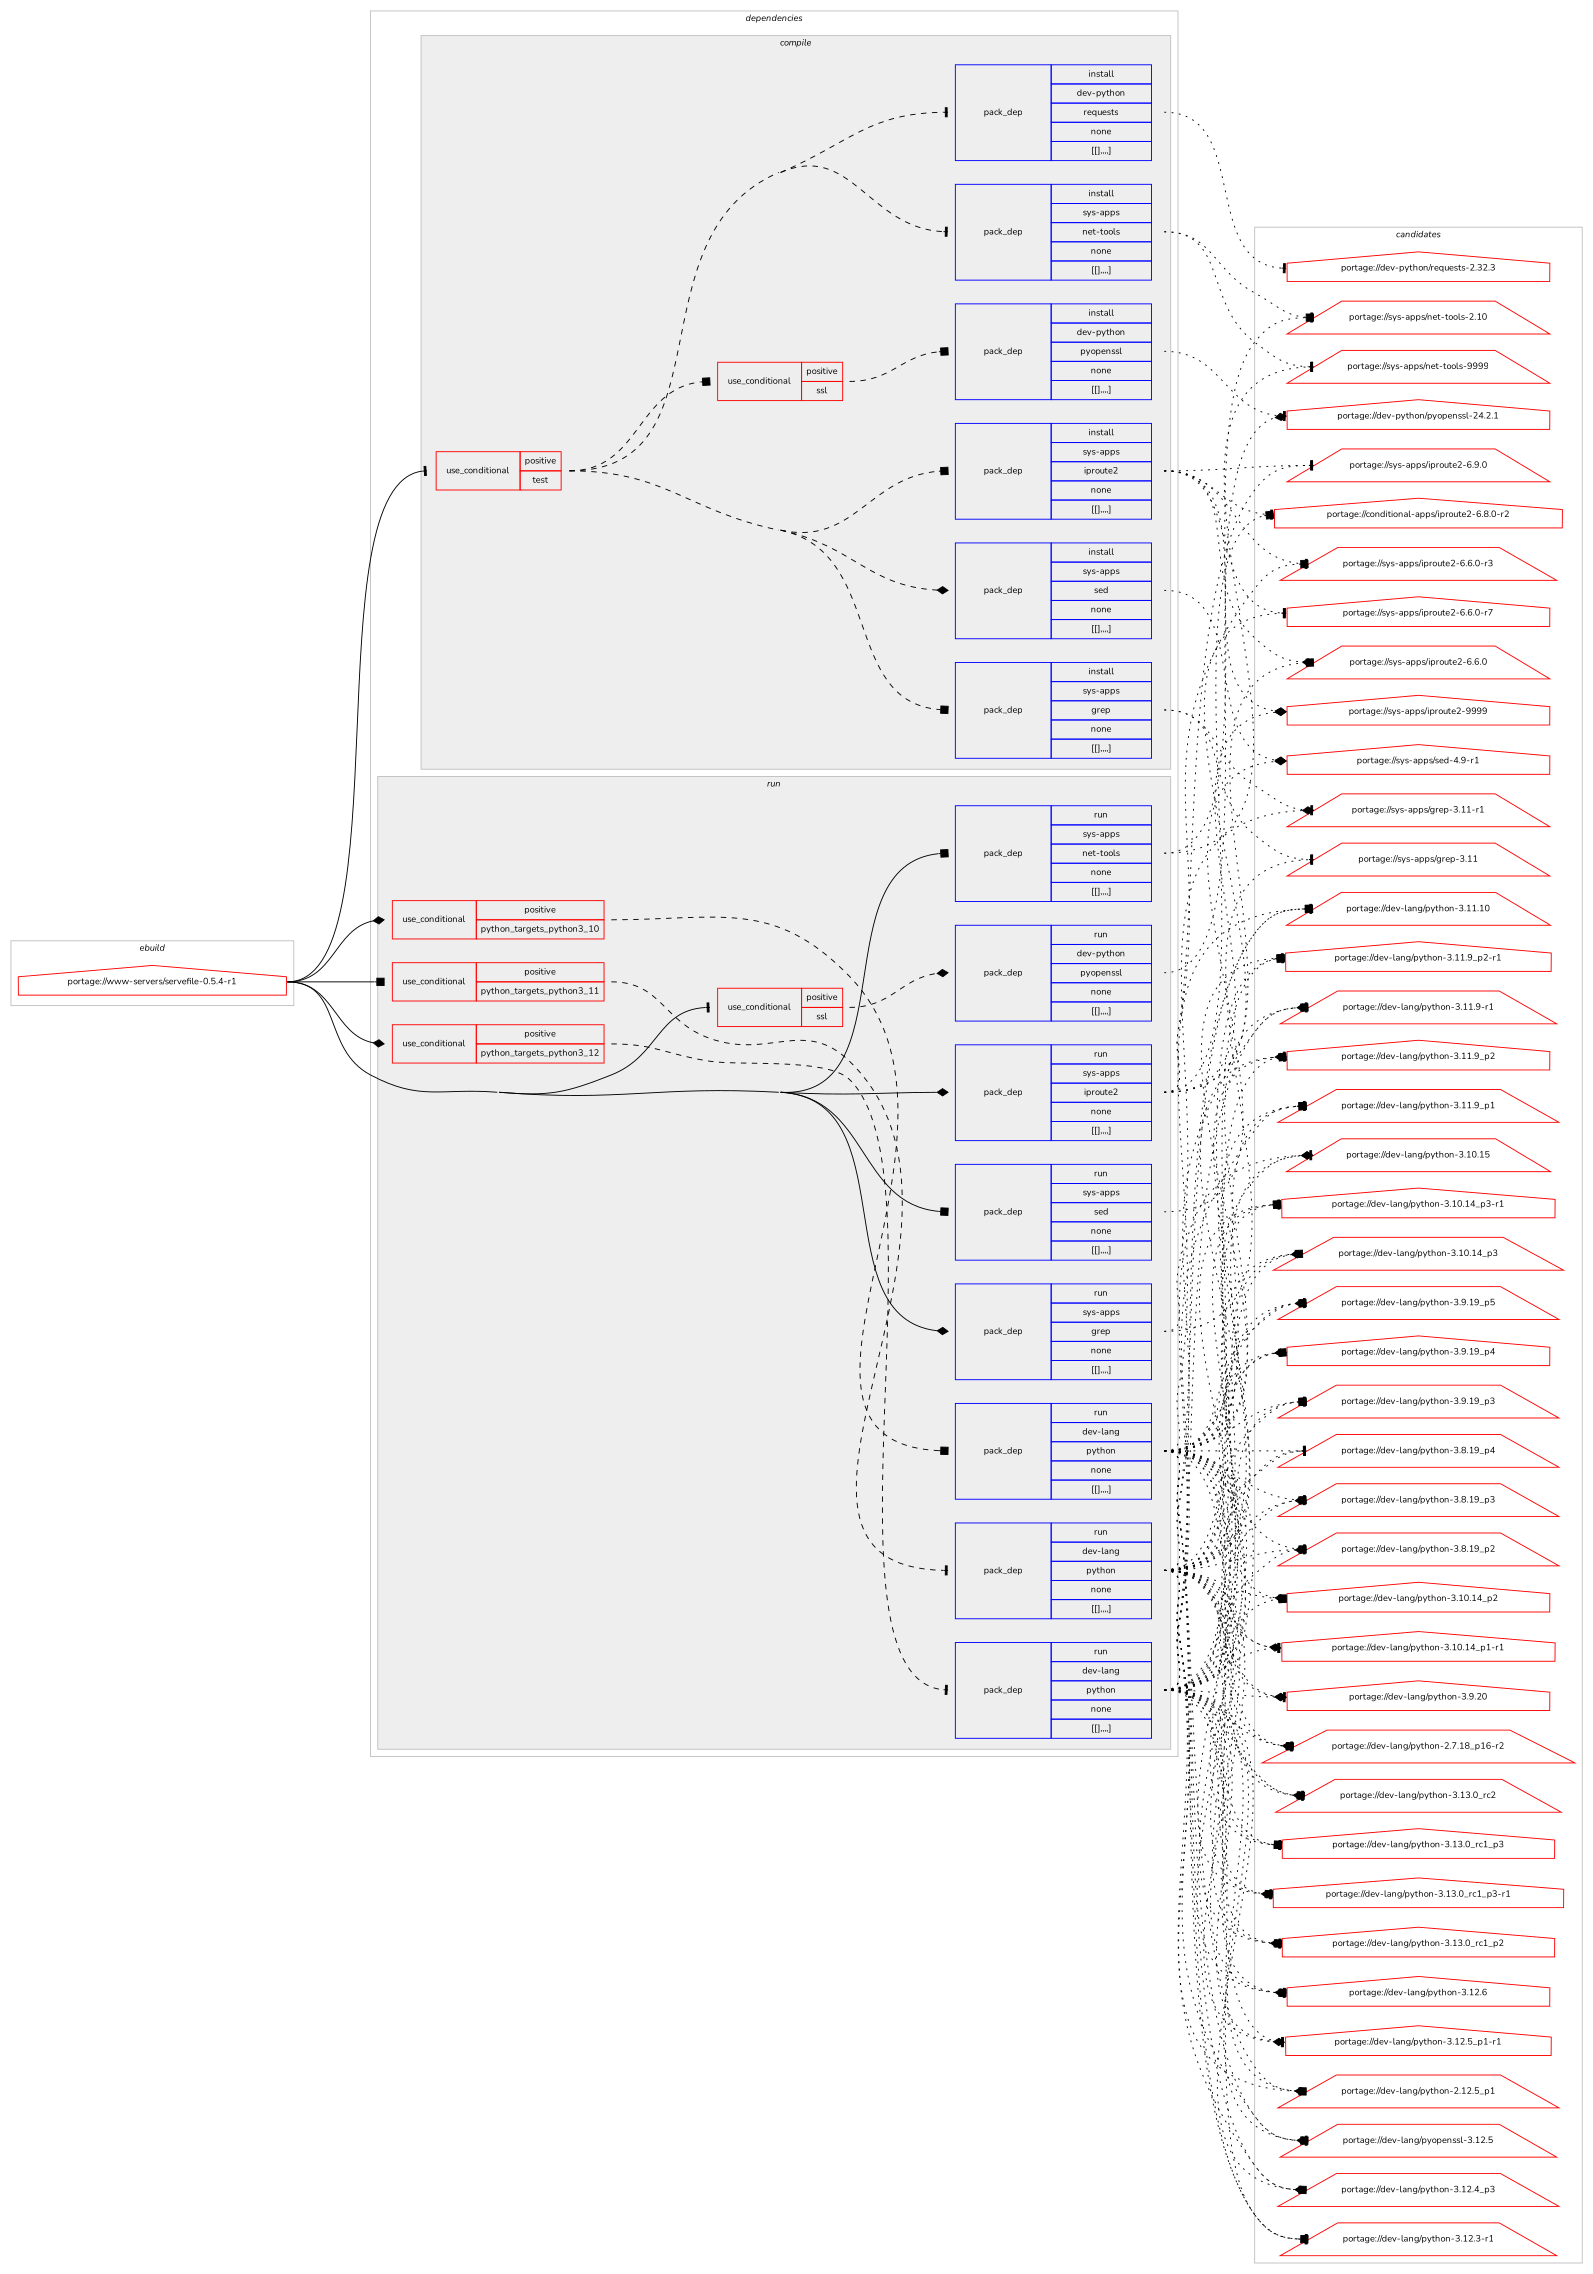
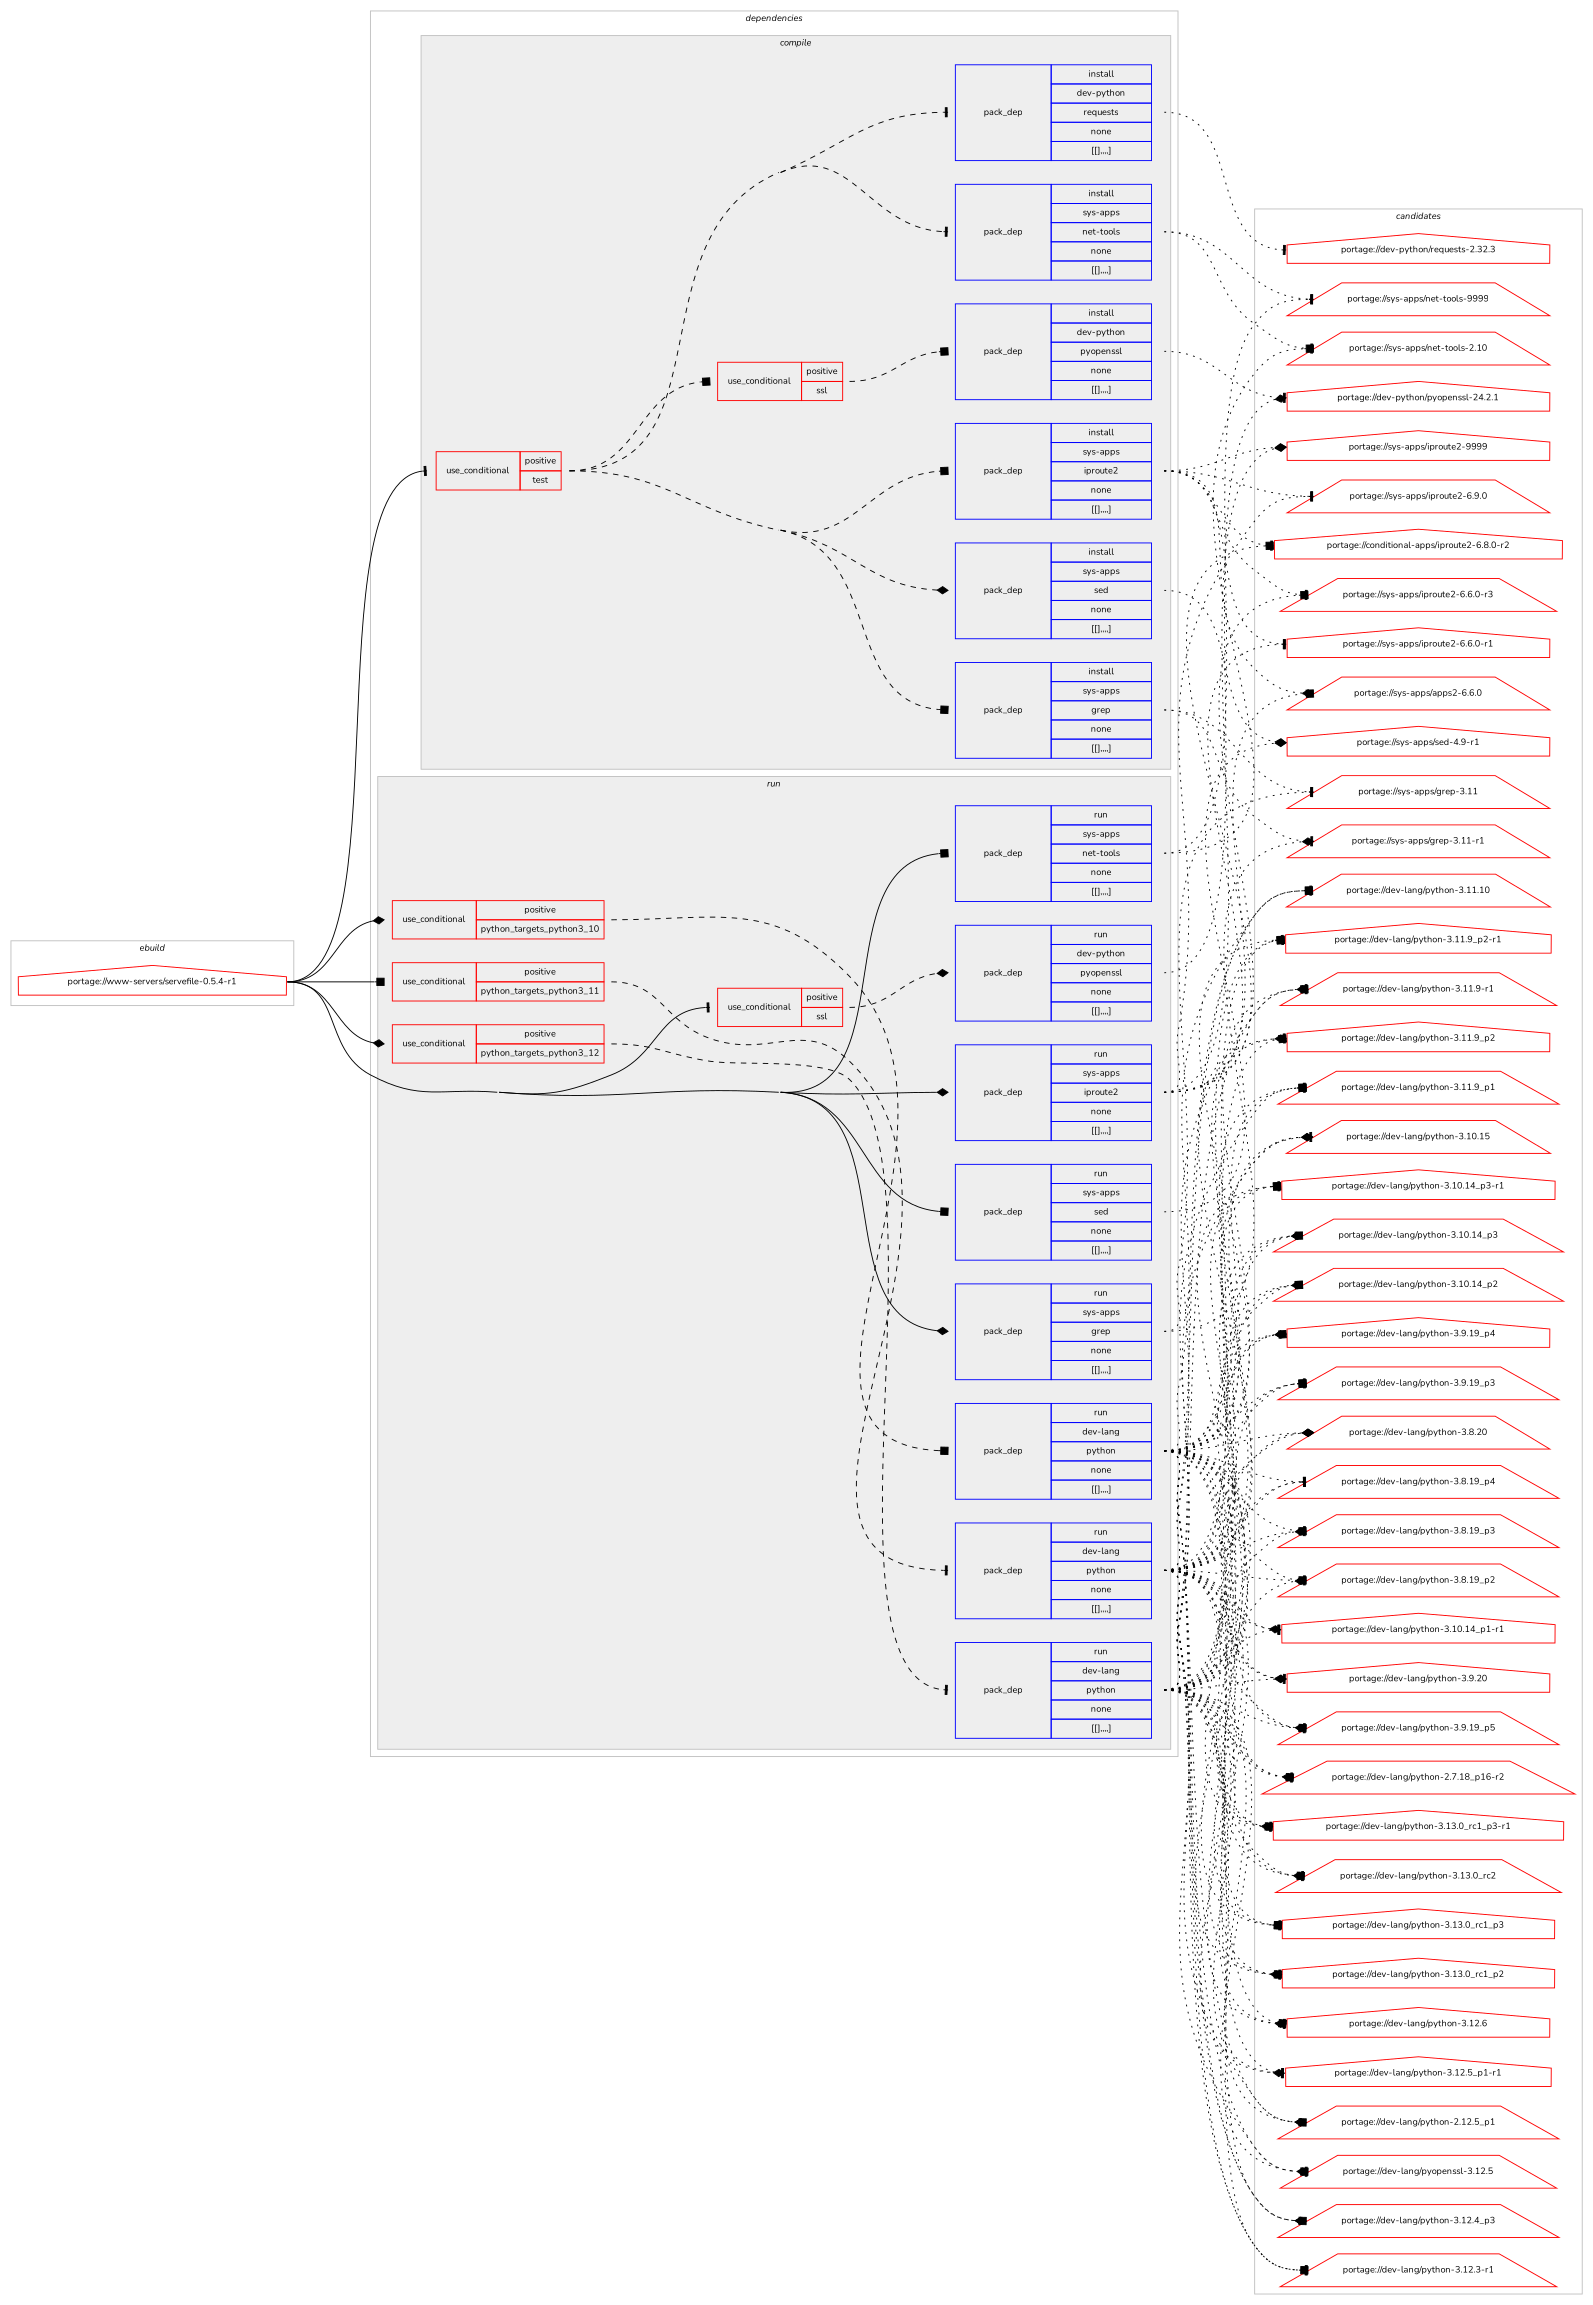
(1418, 613) -> (1418, 644)
(1418, 662) -> (1418, 694)
none -> (1418, 1433)
(1418, 1599) -> (1418, 1285)
